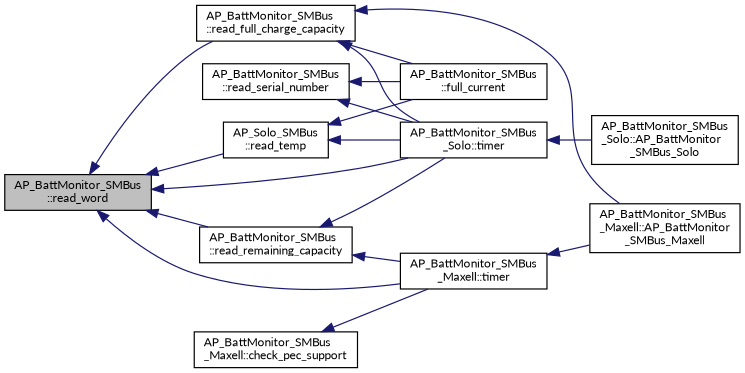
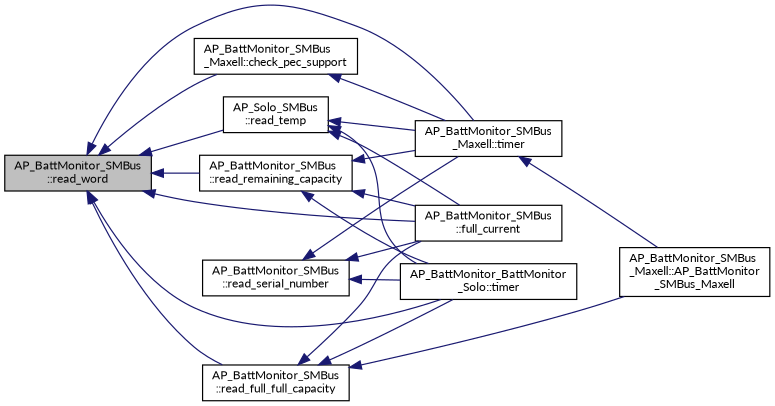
(276, 23) -> (276, 383)
none -> (160, 107)
none -> (378, 126)
(474, 140) -> (489, 282)
(665, 140) -> none
none -> (399, 194)
none -> (401, 203)
none -> (284, 213)
